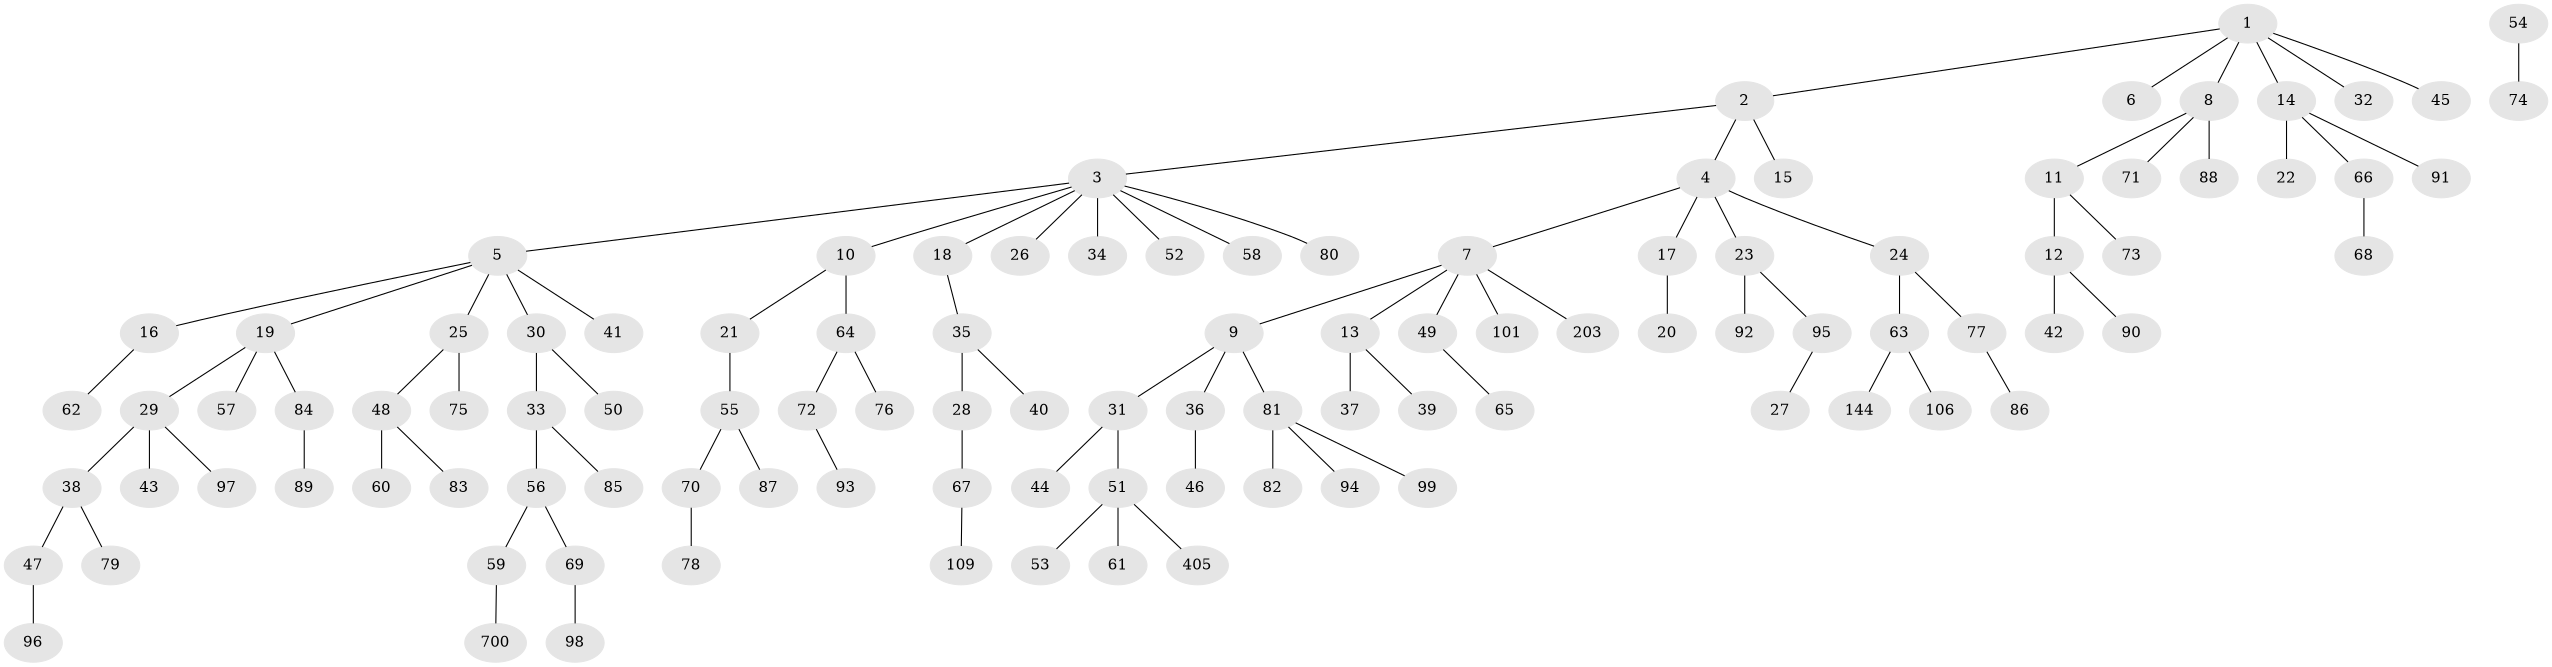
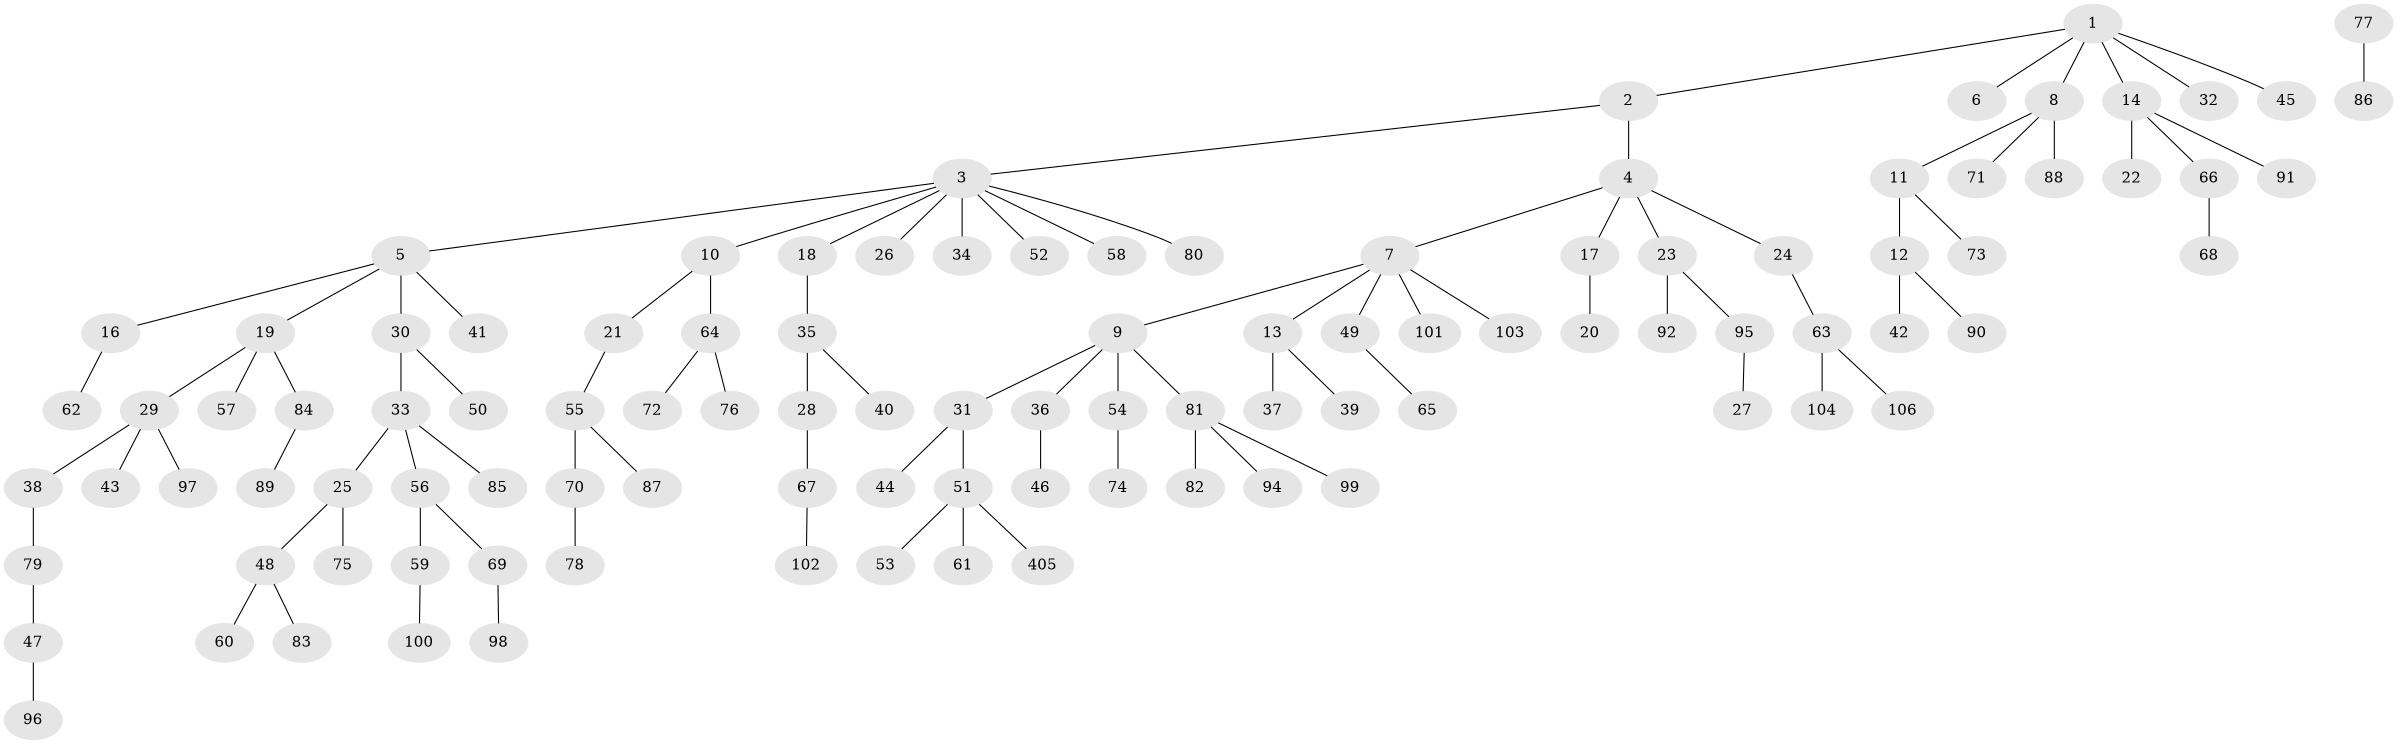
(1783, 178) -> none
(1938, 294) -> none
(478, 295) -> (372, 449)
(1588, 333) -> (1510, 333)
none -> (1118, 372)
(1860, 411) -> (1822, 411)
(846, 488) -> none
(53, 527) -> (33, 604)
(961, 565) -> (806, 565)
(496, 643) -> (419, 643)
